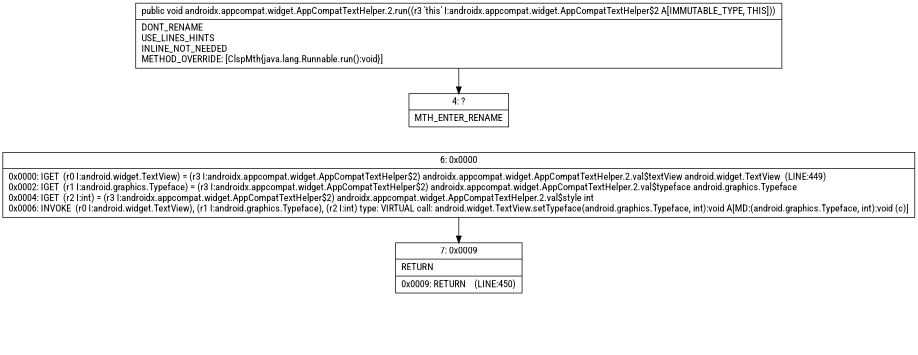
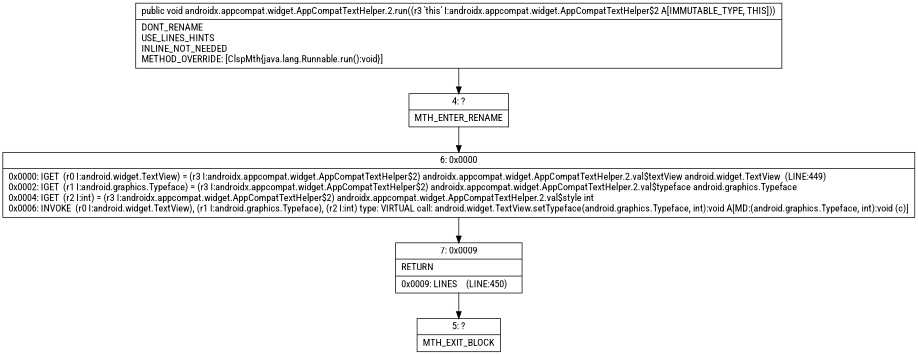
none -> (459, 136)
(459, 284) -> (455, 284)
none -> (459, 335)
